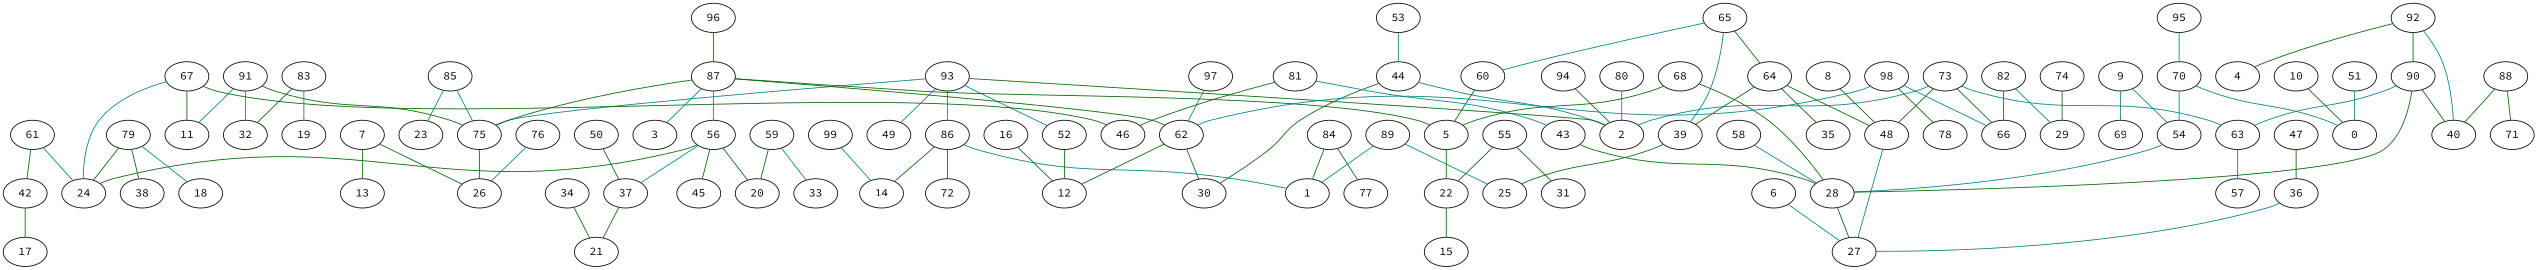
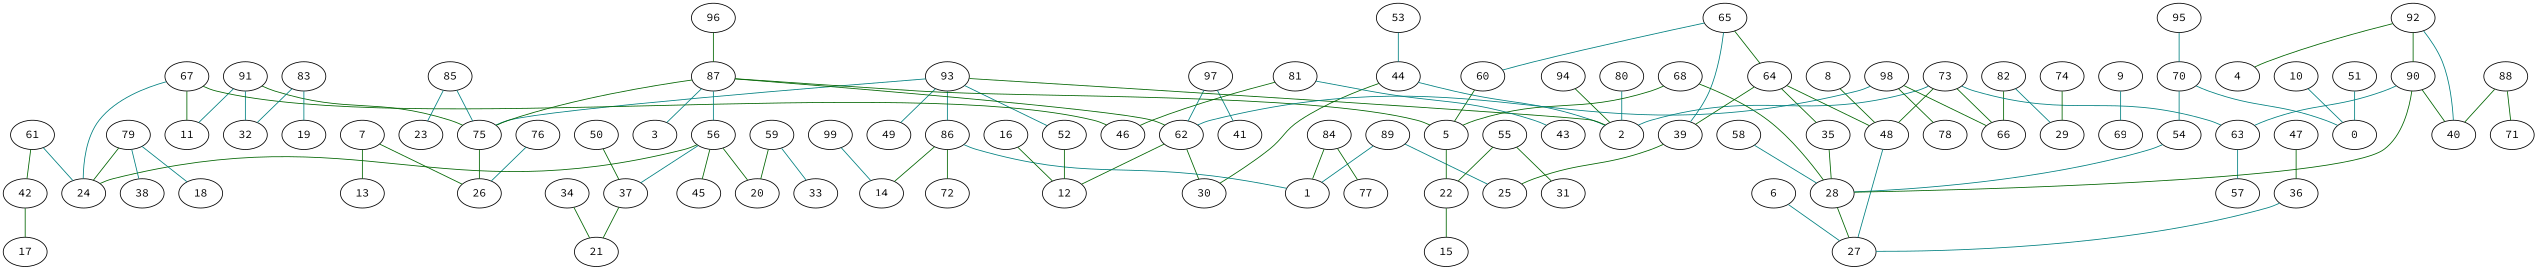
(2321, 101) -> (2321, 101)
(2147, 103) -> none
(275, 106) -> (275, 106)
(1945, 106) -> (1945, 106)
none -> (1240, 135)
(135, 164) -> (135, 164)
(1698, 164) -> (1830, 164)
